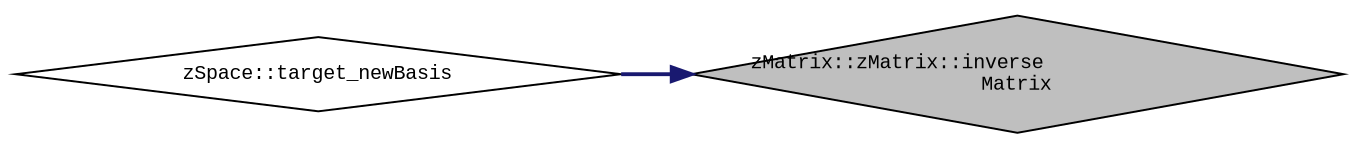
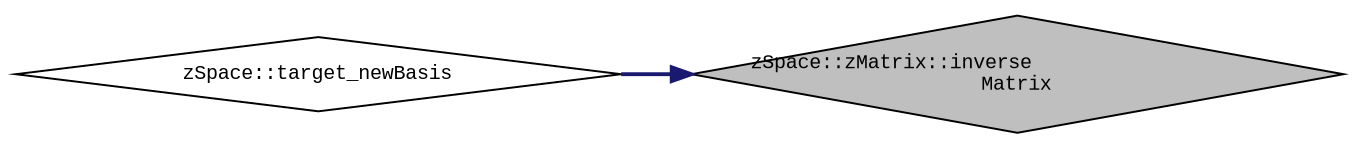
(1017, 74) -> (1017, 74)
